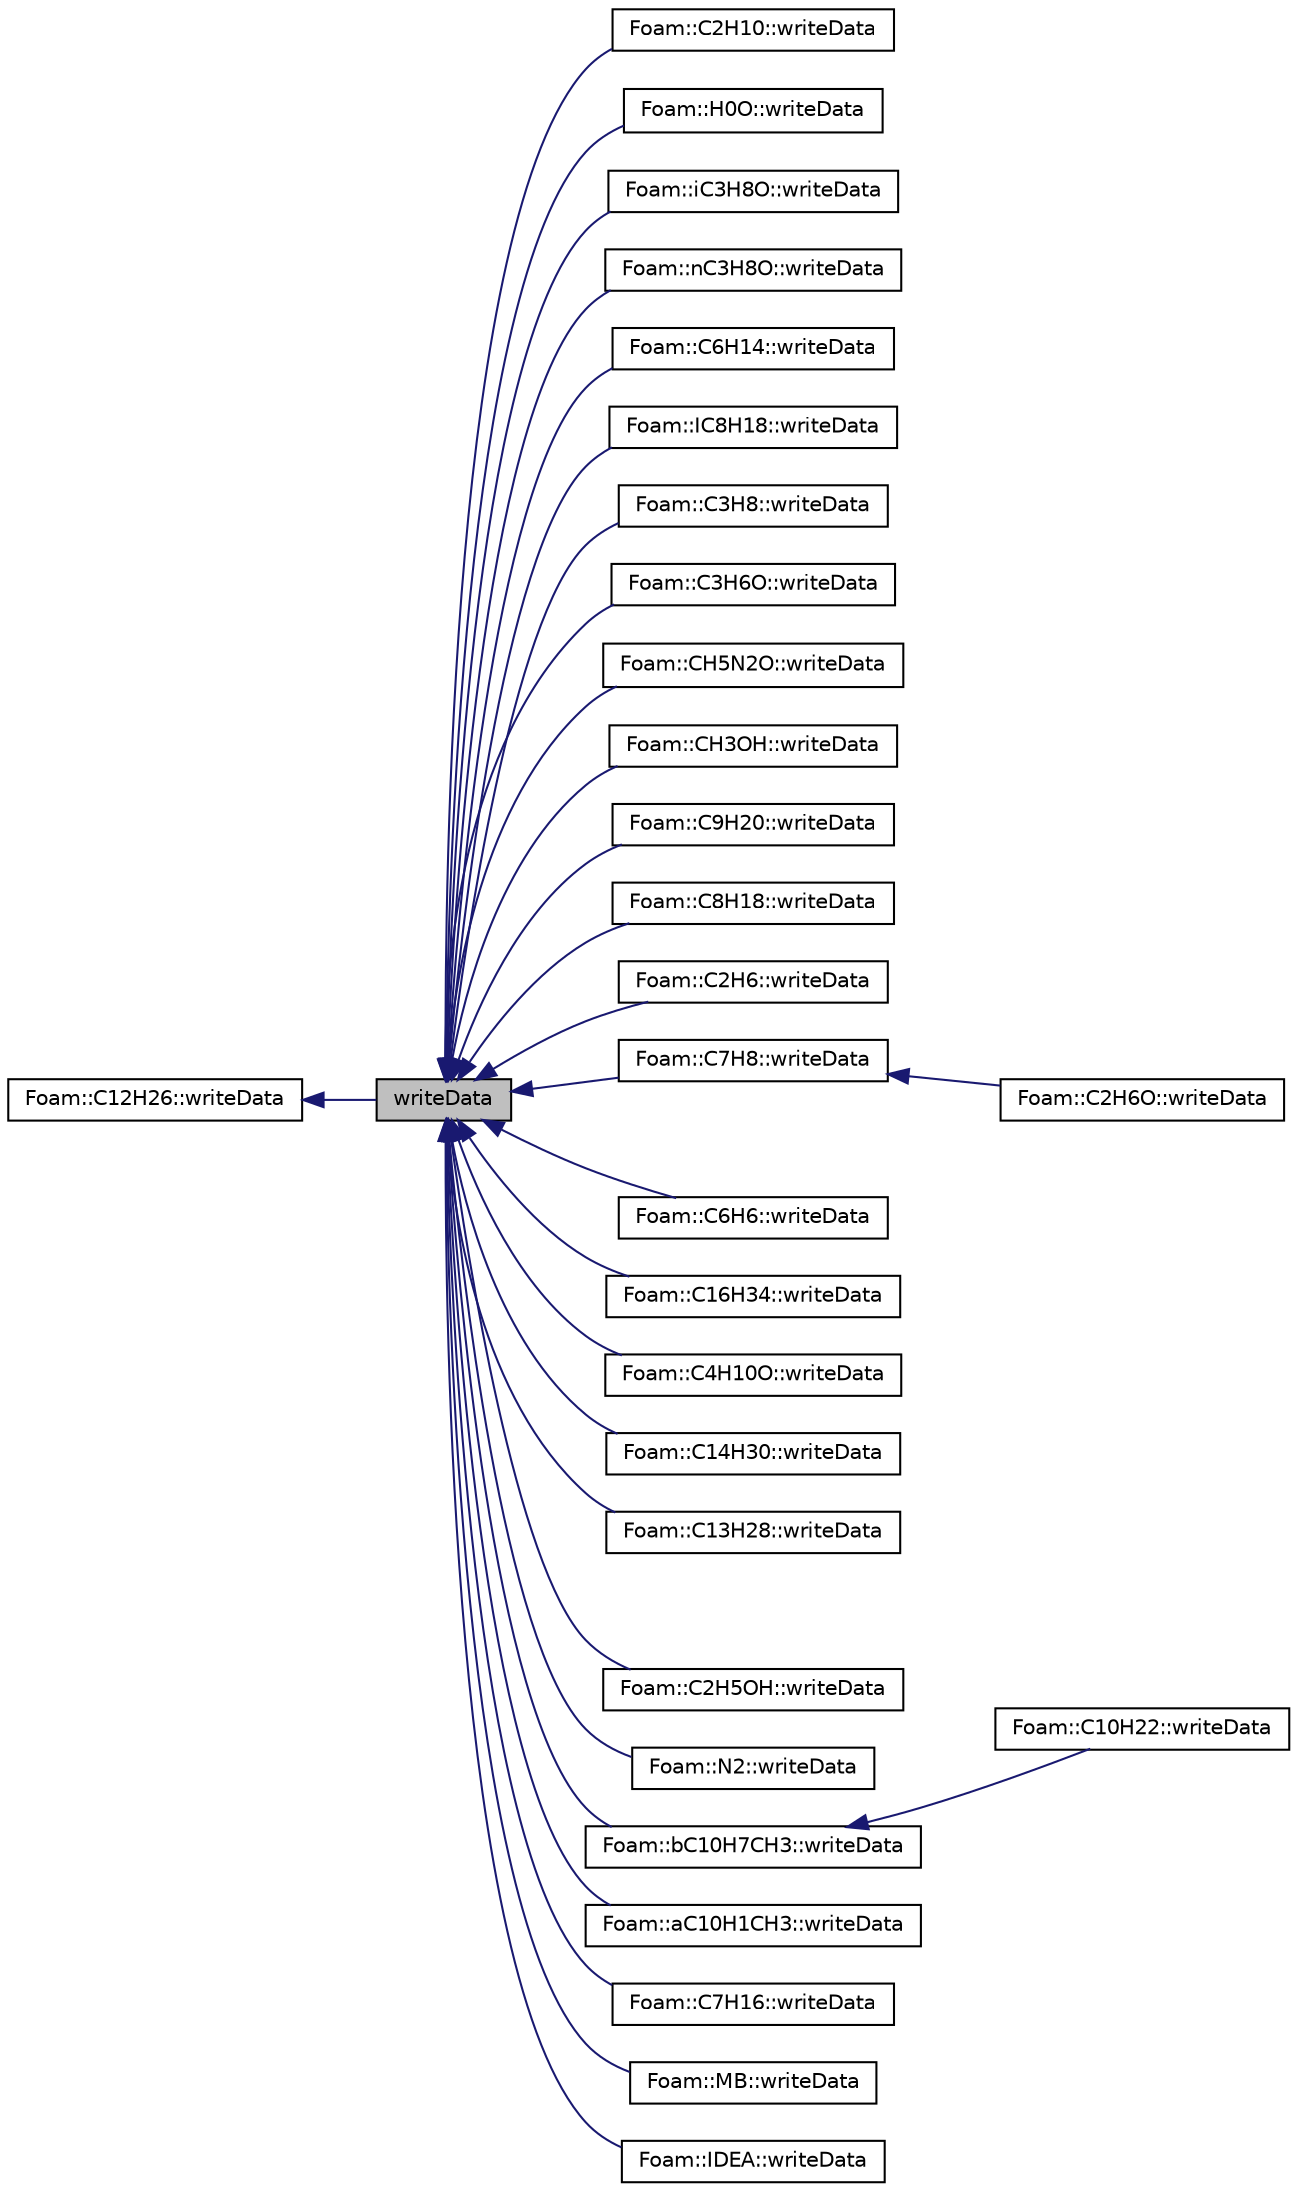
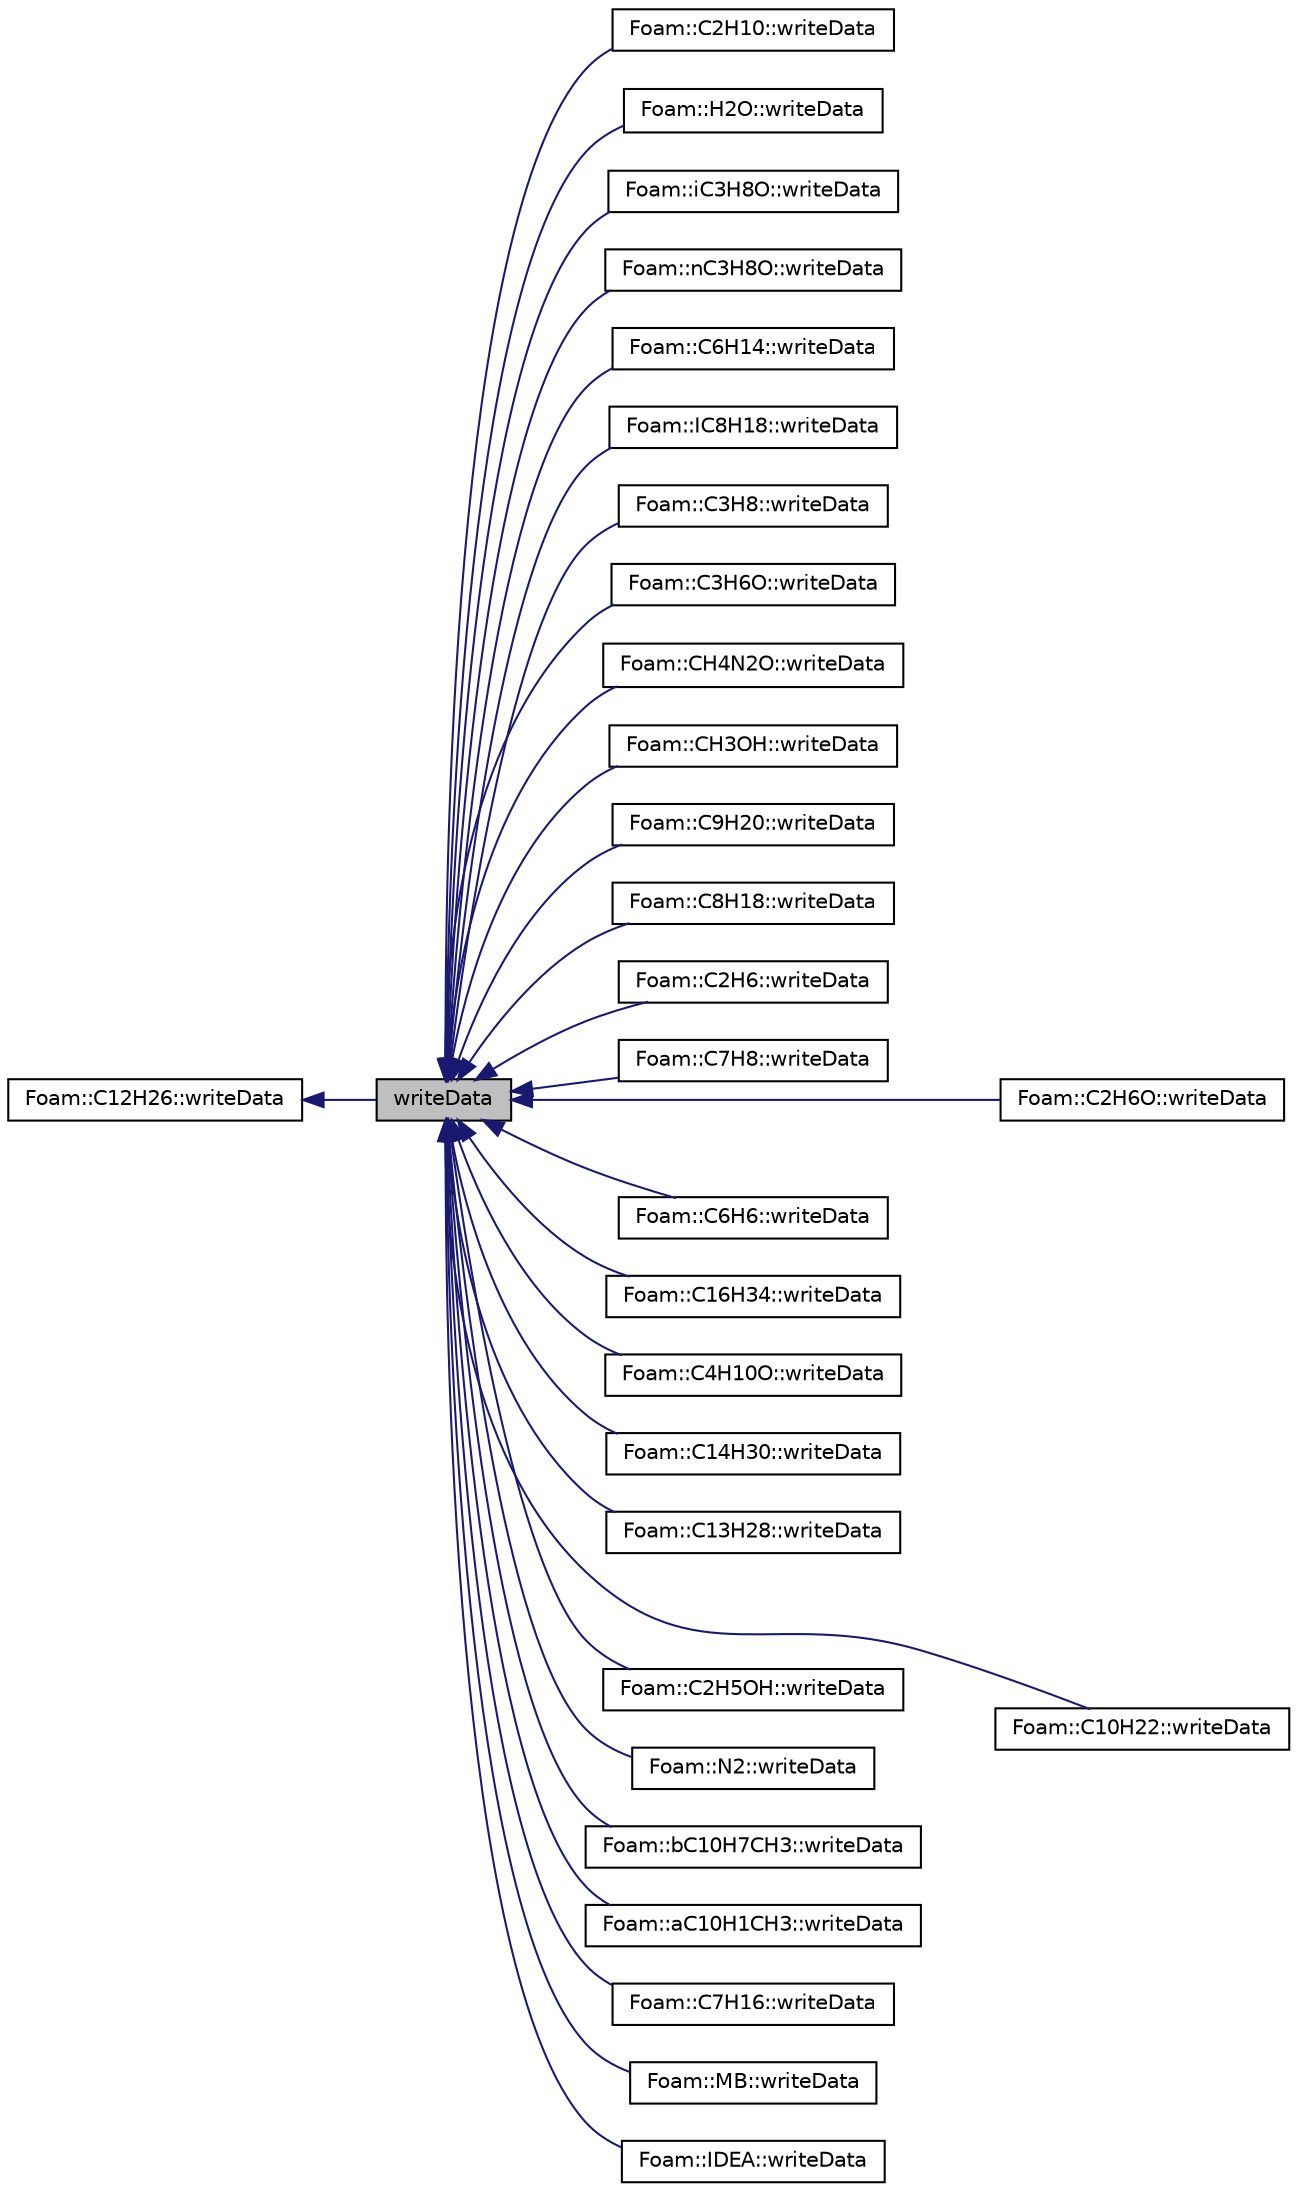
(753, 111) -> (753, 111)
(753, 665) -> (753, 665)
(954, 1081) -> (766, 1100)
(980, 1789) -> (613, 1593)
